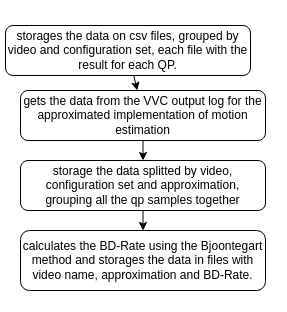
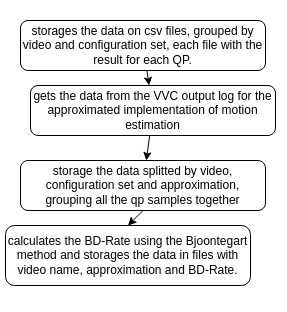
(128, 51) -> (143, 46)
(143, 116) -> (153, 111)
(143, 261) -> (128, 256)
